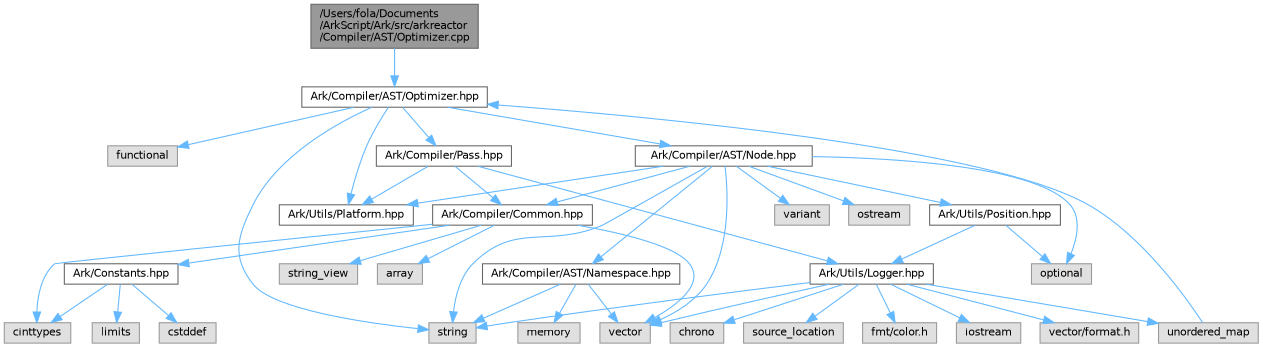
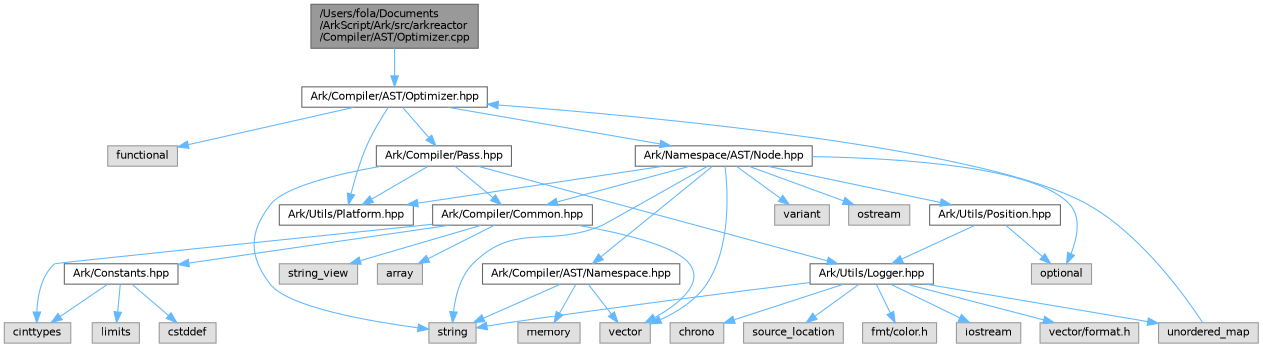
(724, 156) -> (724, 156)
(241, 263) -> (258, 263)
(745, 303) -> none
